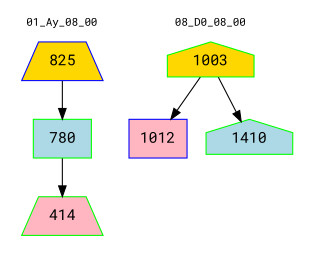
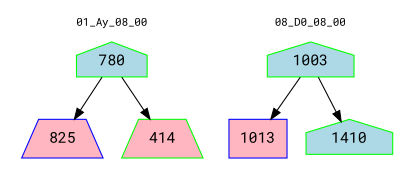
(62, 61) -> (62, 139)
(211, 61) -> (311, 61)
(62, 95) -> (91, 94)
(62, 139) -> (112, 61)
(158, 139) -> (258, 139)
